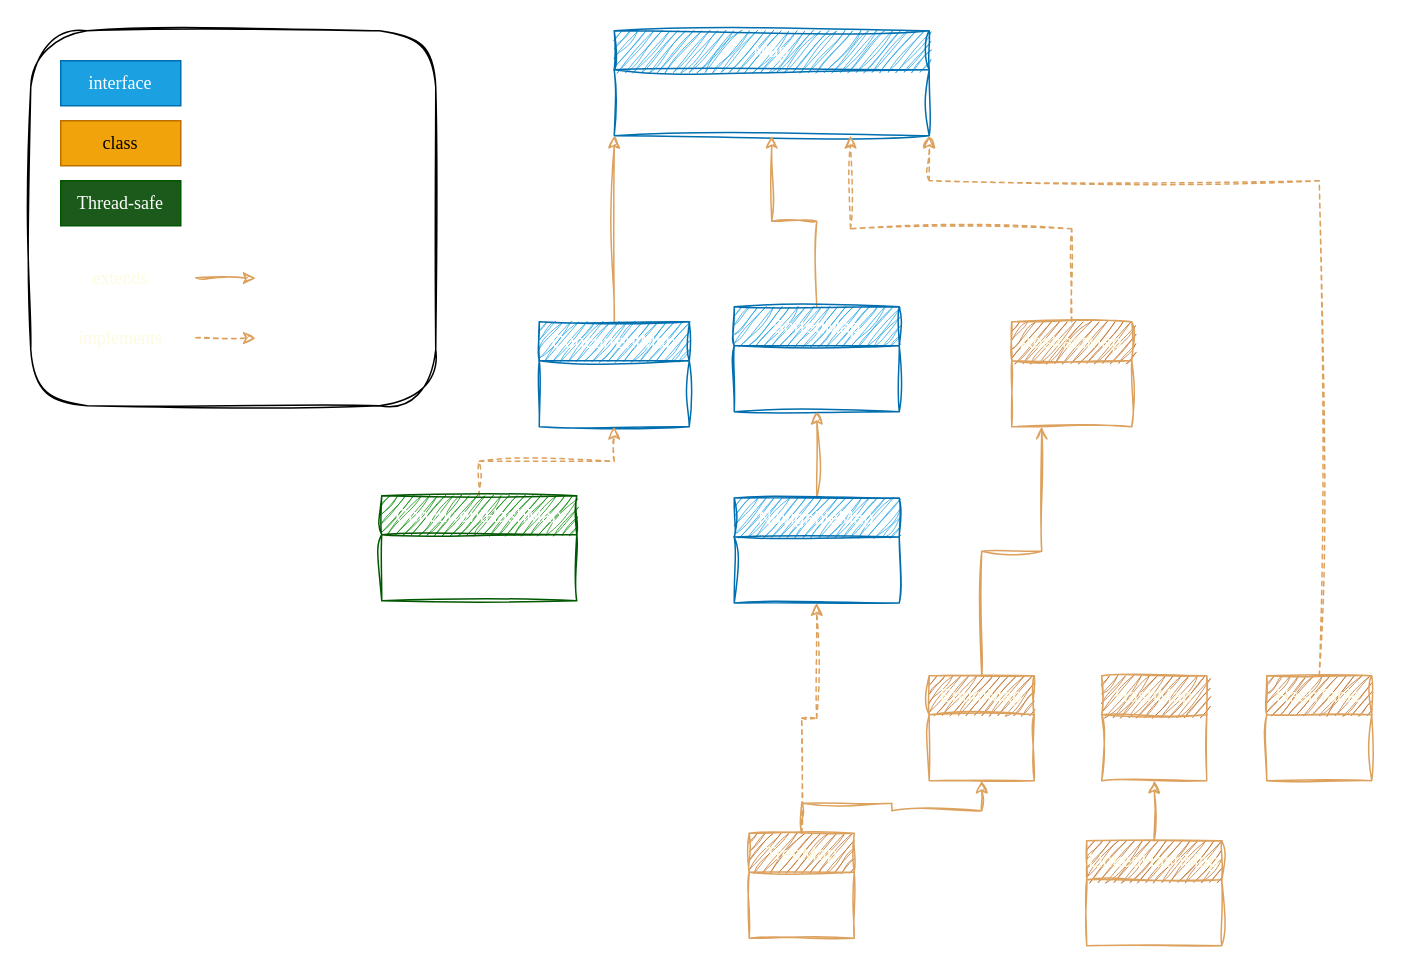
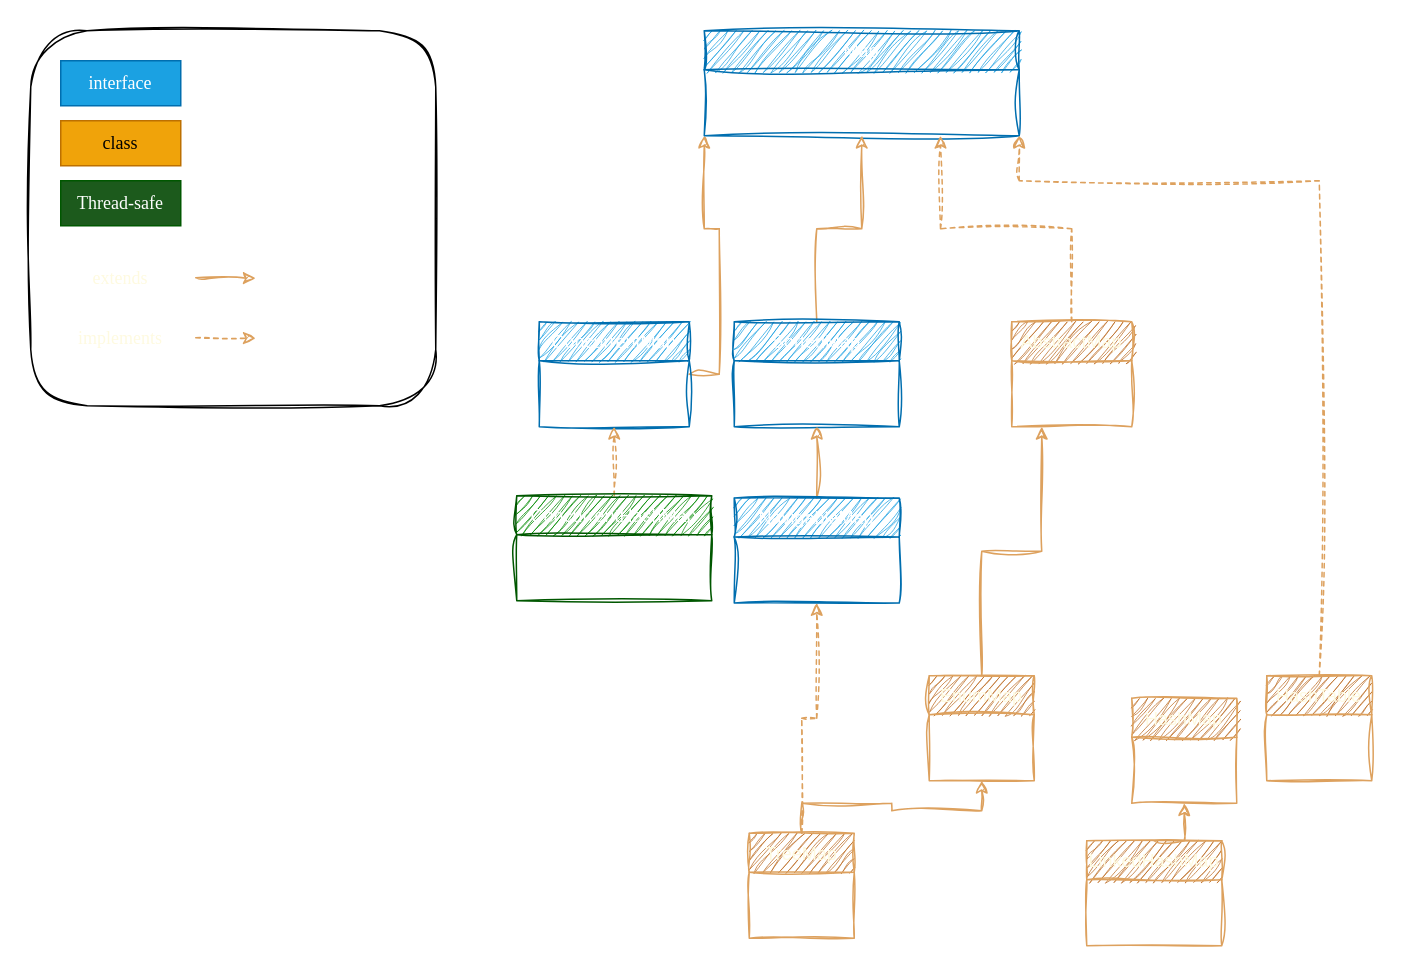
(772, 83) -> (862, 83)
(817, 359) -> (817, 374)
(1042, 435) -> (1042, 438)
(479, 548) -> (614, 548)
(1154, 728) -> (1184, 751)
